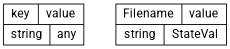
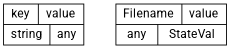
(140, 34) -> (137, 34)
